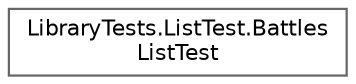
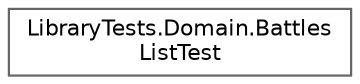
(178, 42) -> (180, 42)
